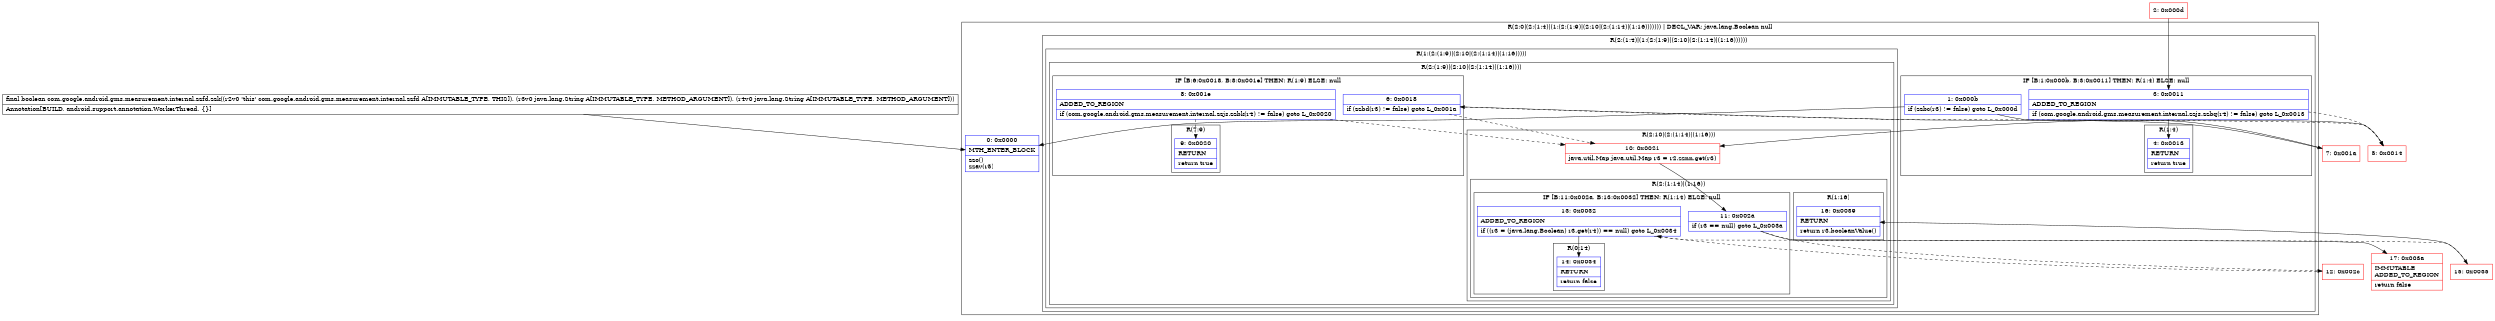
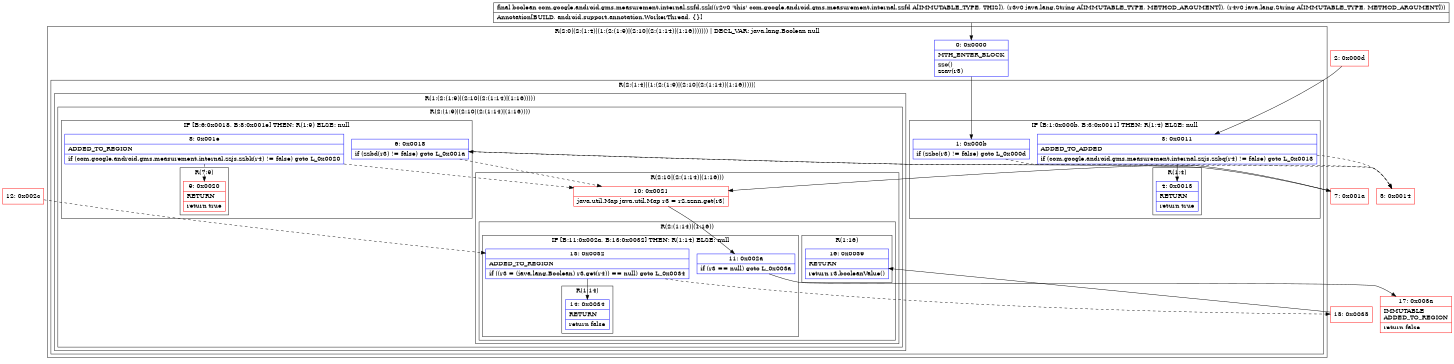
(2065, 104) -> (1072, 149)
(1495, 119) -> (971, 106)
(2193, 120) -> (1201, 165)
(1196, 154) -> (204, 196)
(1579, 248) -> (587, 291)
(2039, 261) -> none
